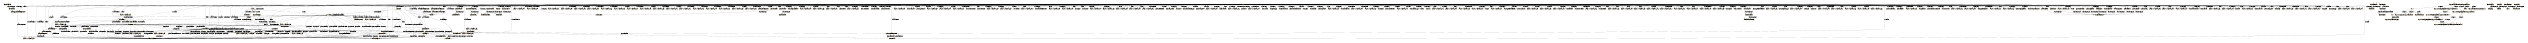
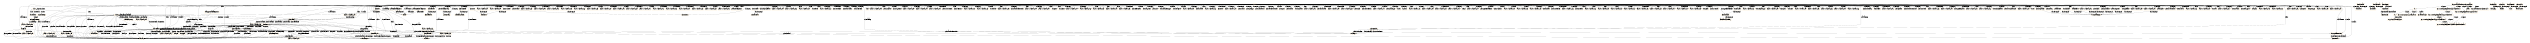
none -> (867, 9)
